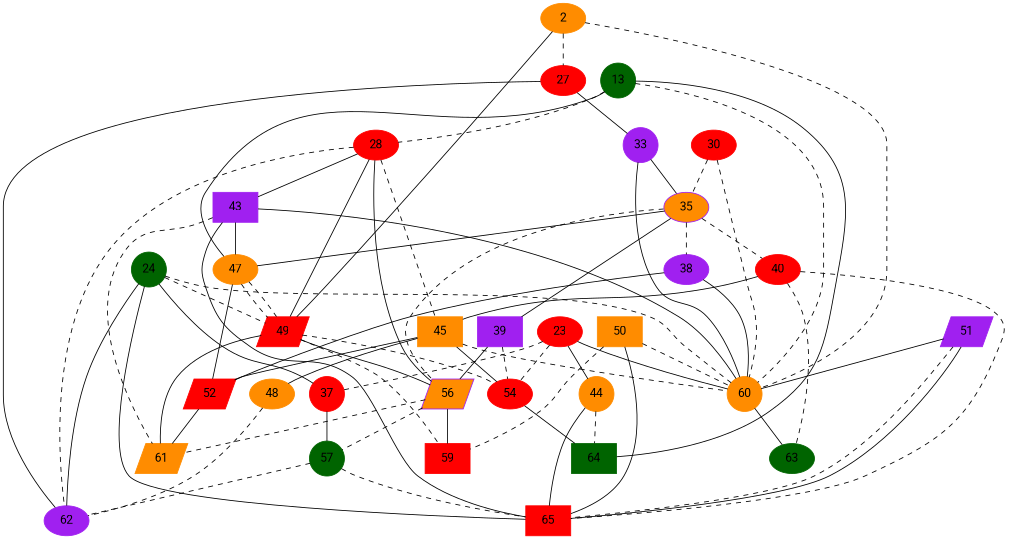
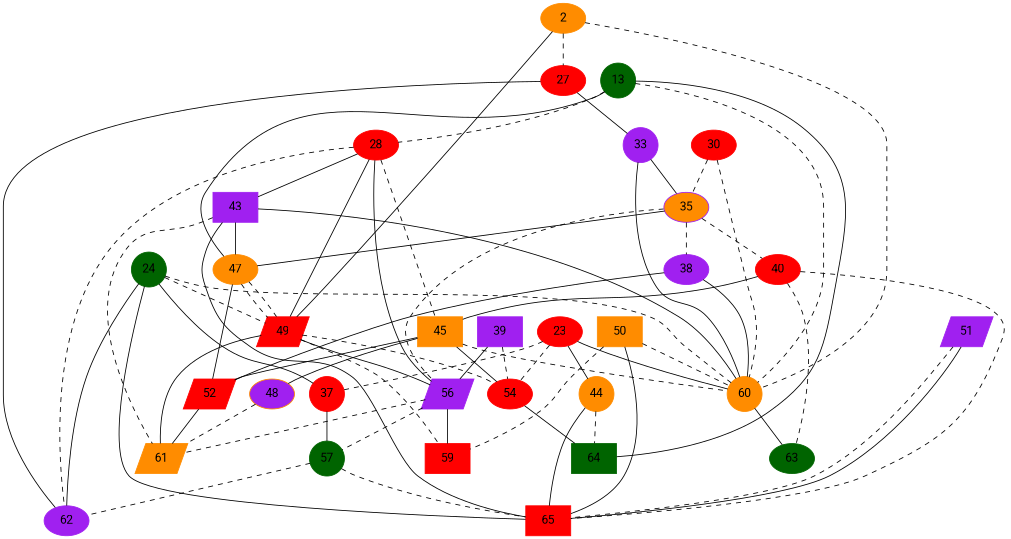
(596, 268) -> none
(852, 364) -> none
(272, 394) -> (272, 394)
(448, 394) -> (448, 394)
(187, 480) -> (221, 424)
